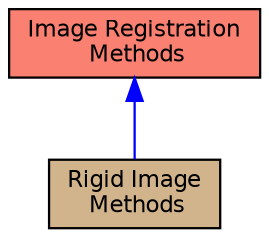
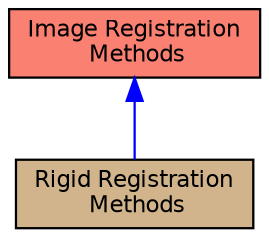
(135, 194) -> (135, 194)
